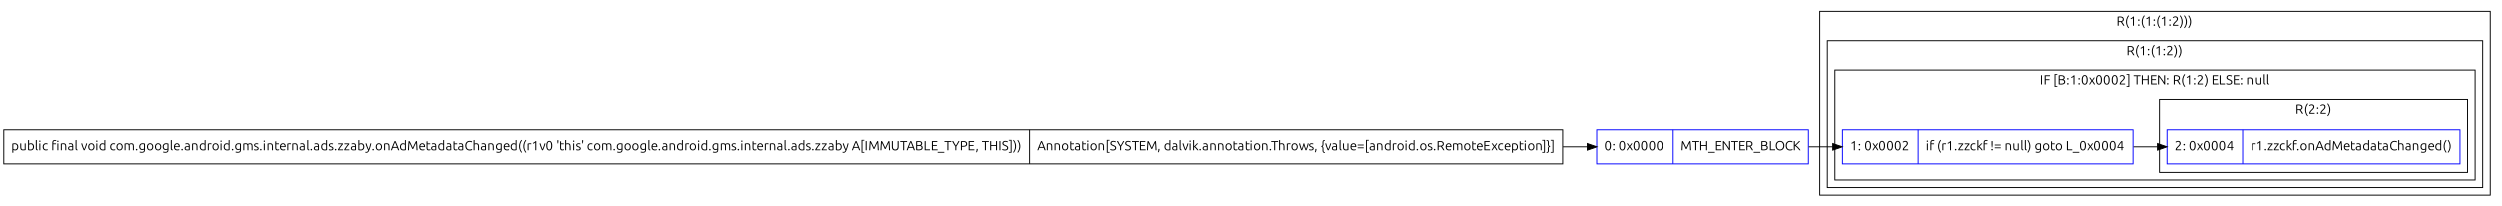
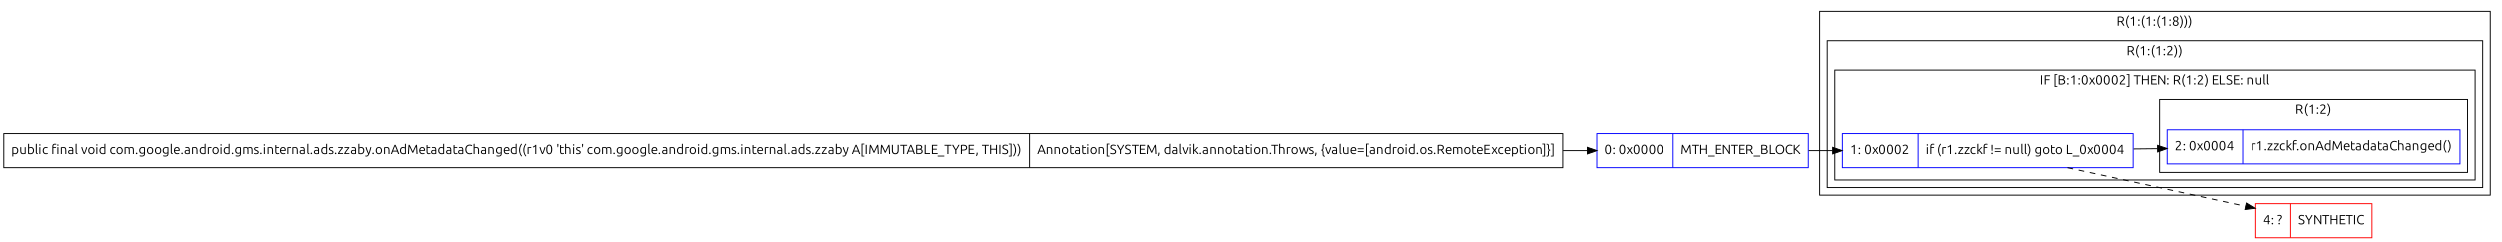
(2155, 22) -> (2155, 22)
(2314, 110) -> (2314, 110)
none -> (2314, 221)
